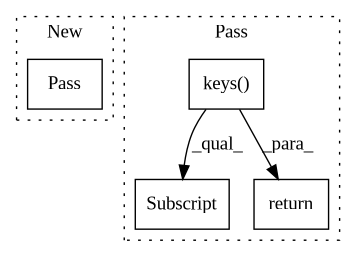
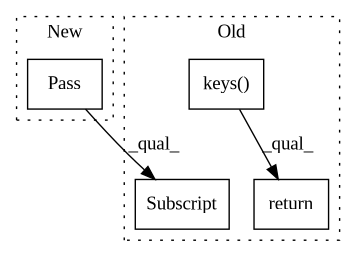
(232, 32) -> (232, 32)
(191, 136) -> (114, 140)
(288, 144) -> (288, 144)
